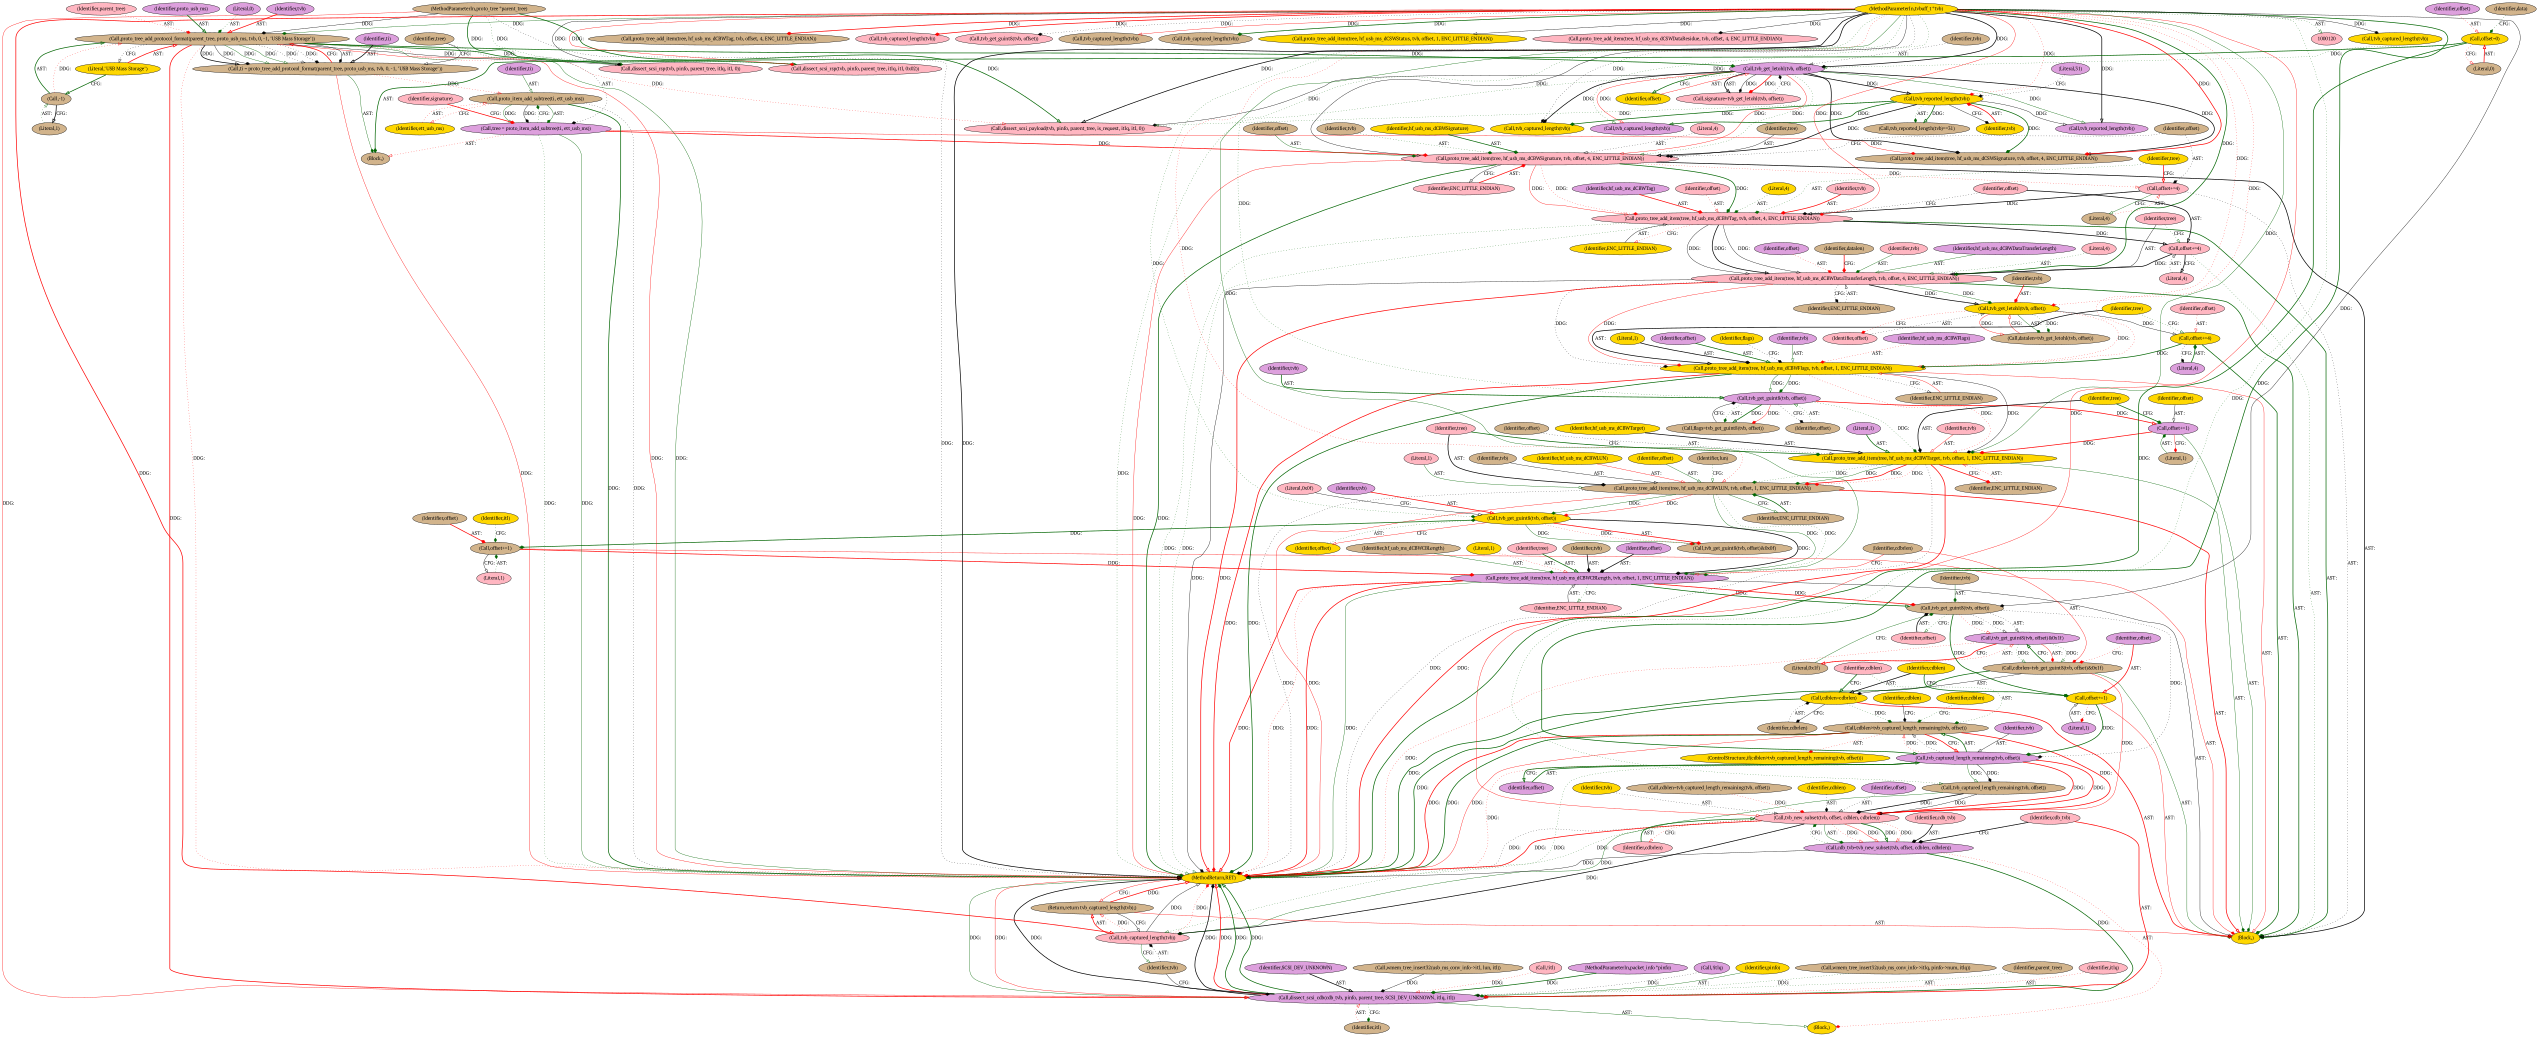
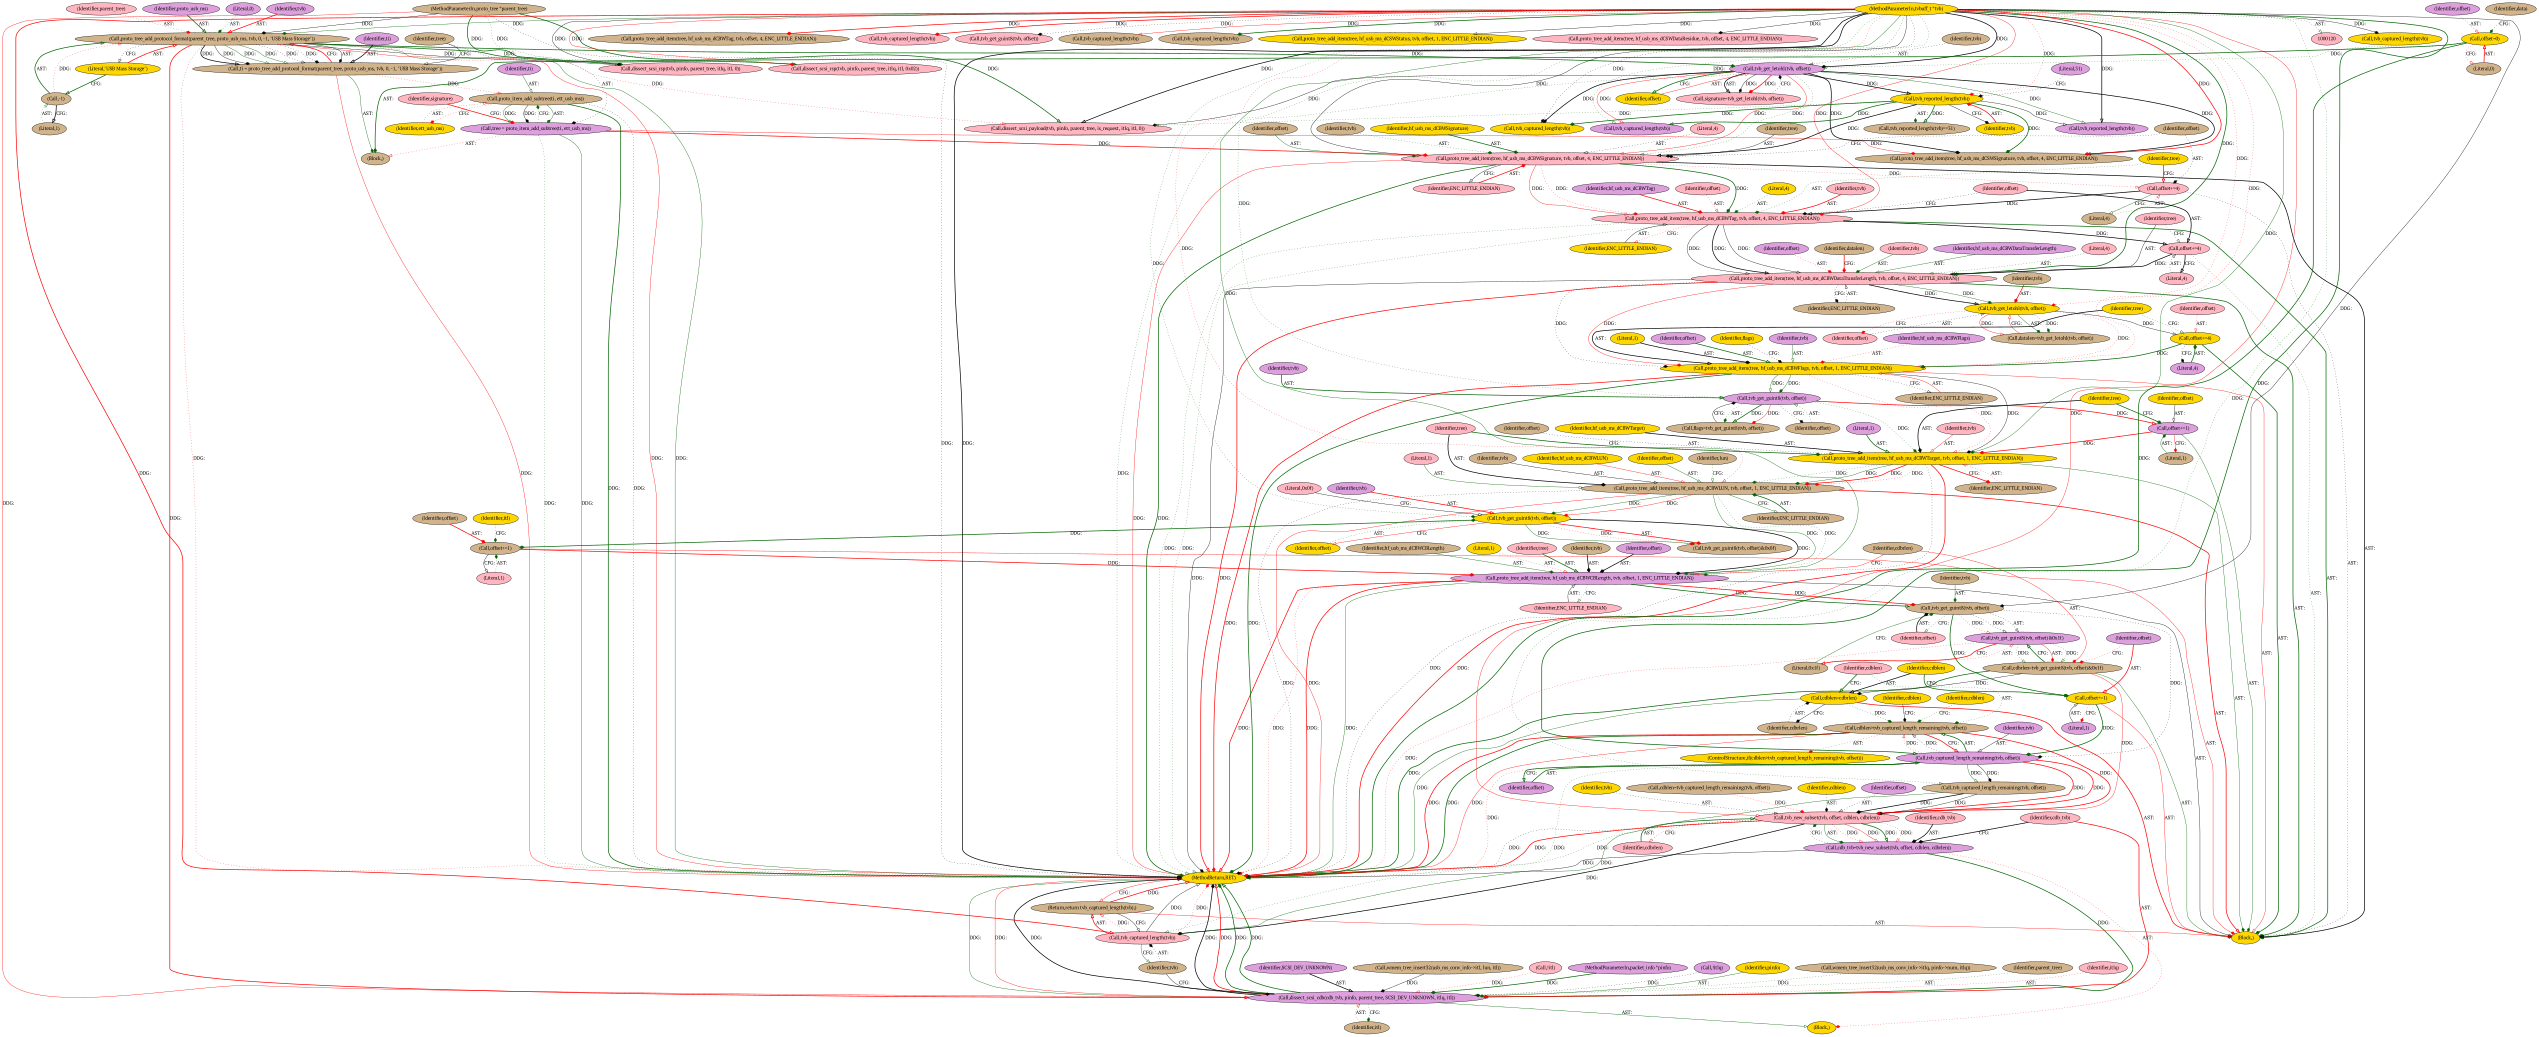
(462, 110) -> (462, 110)
(1983, 683) -> (1983, 683)
(1485, 748) -> (1485, 748)
